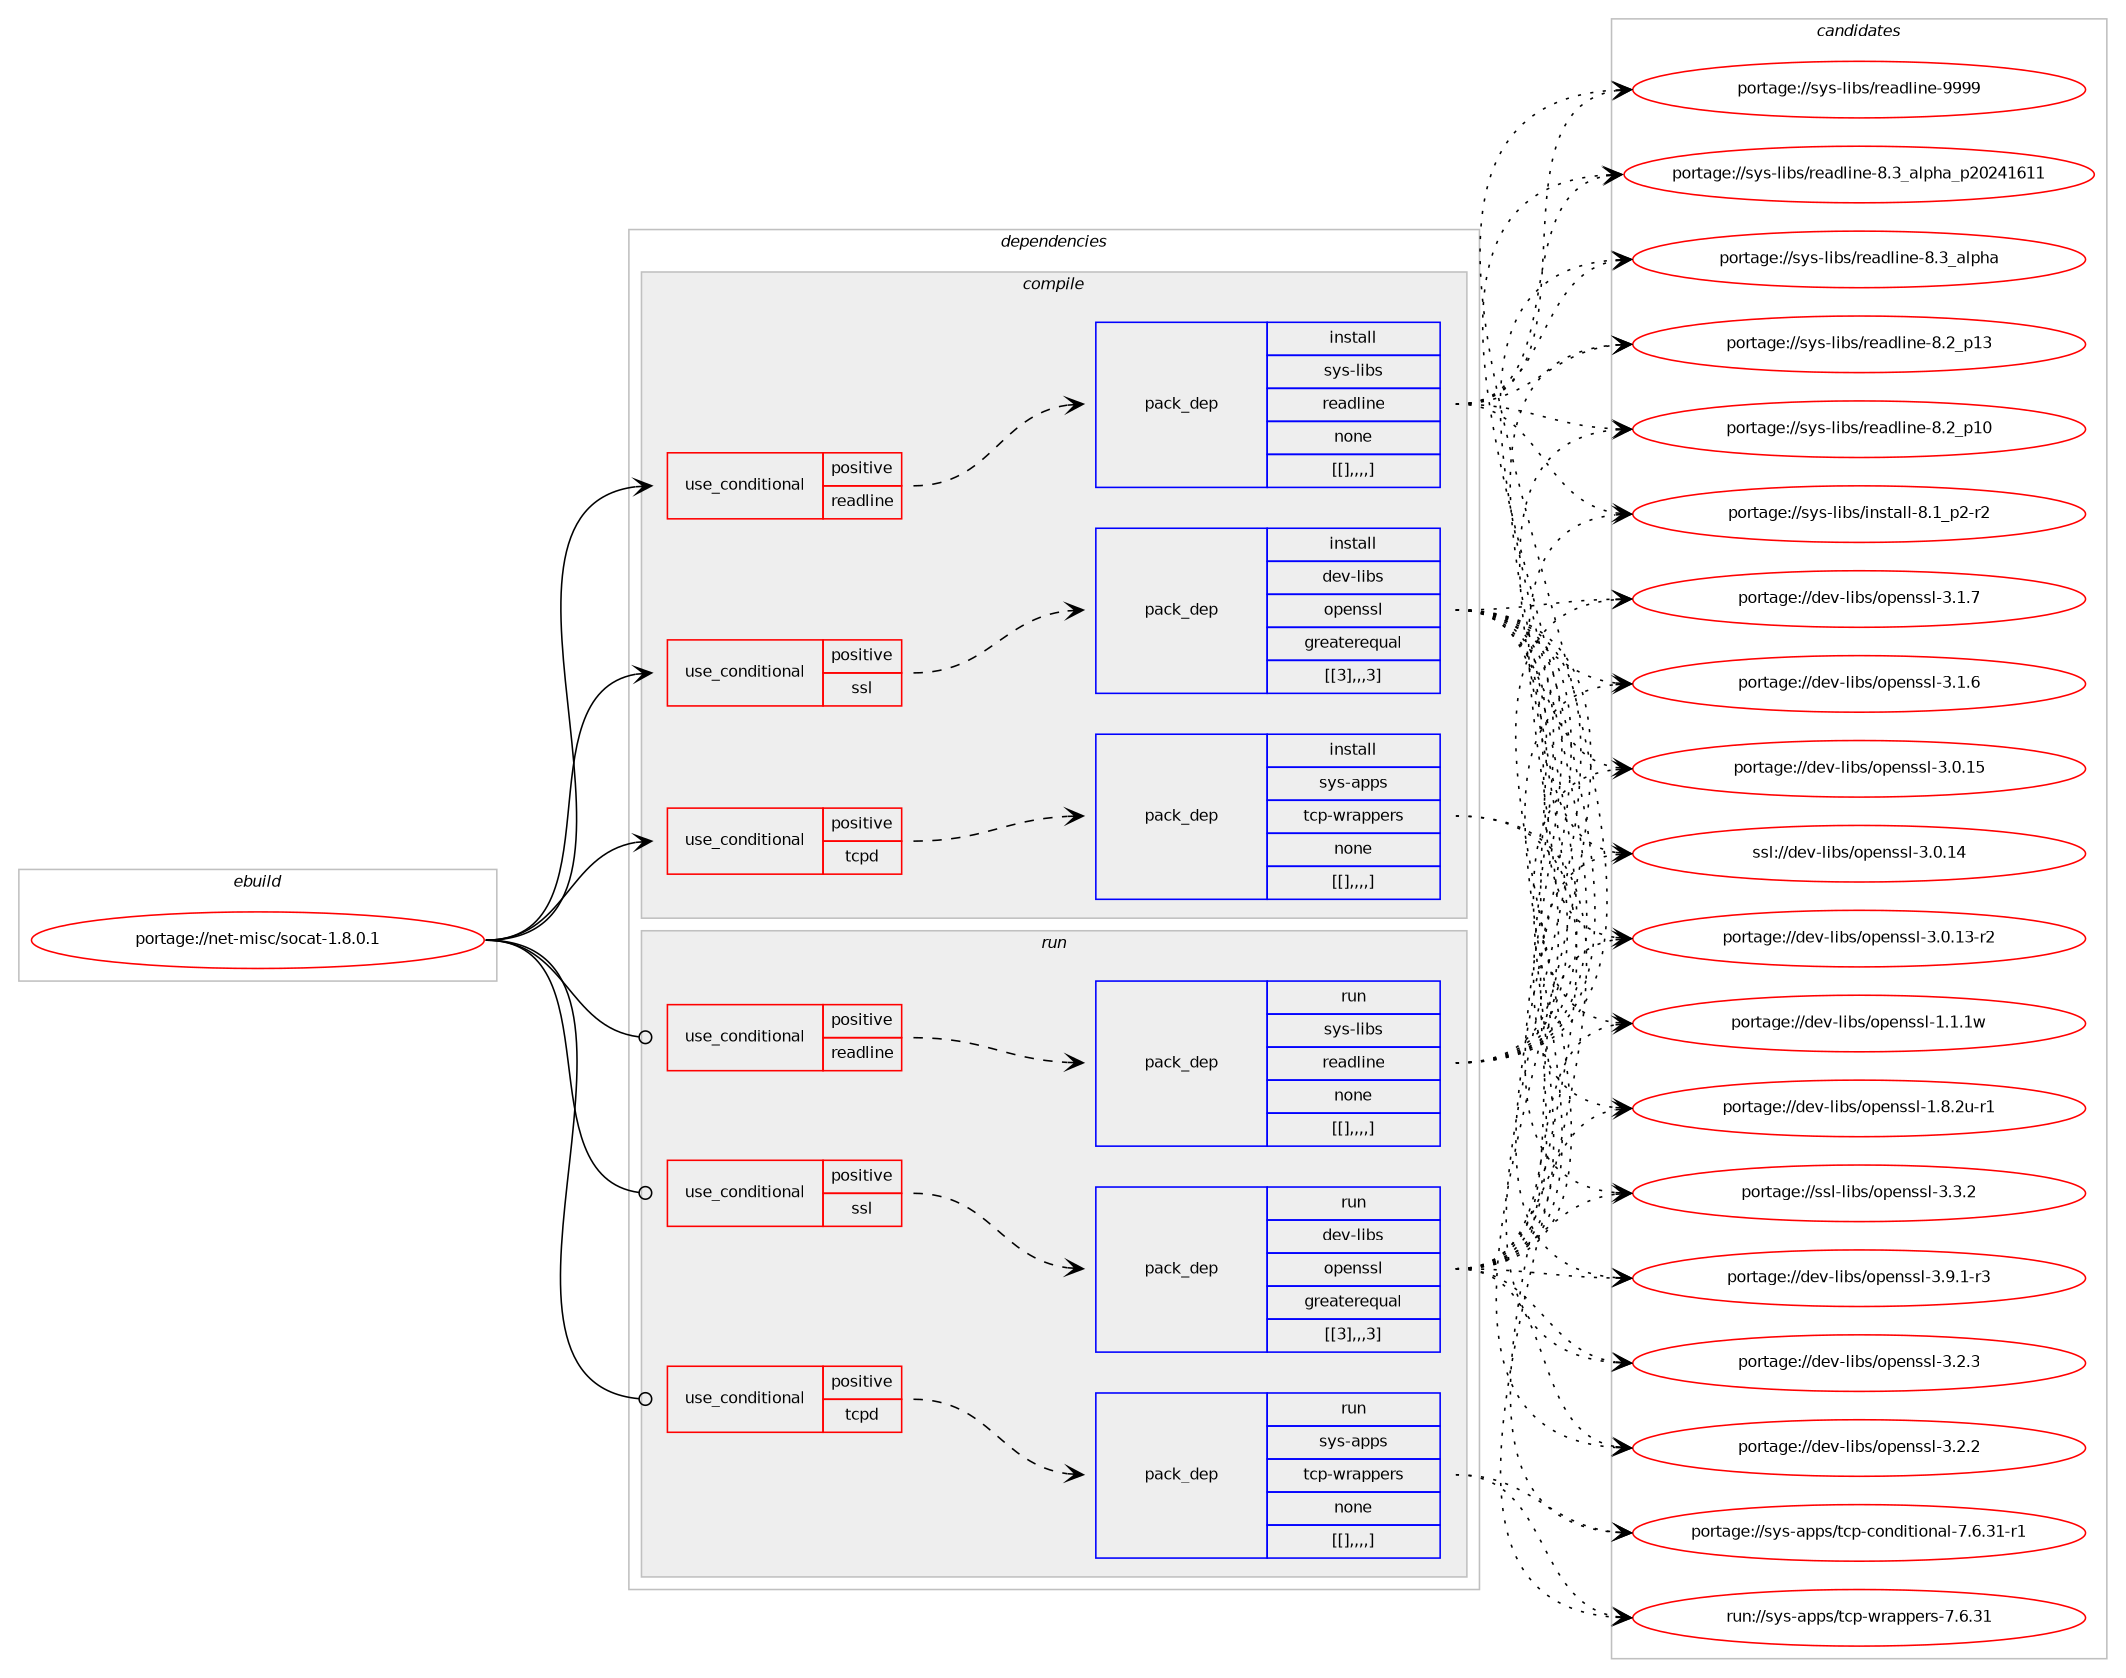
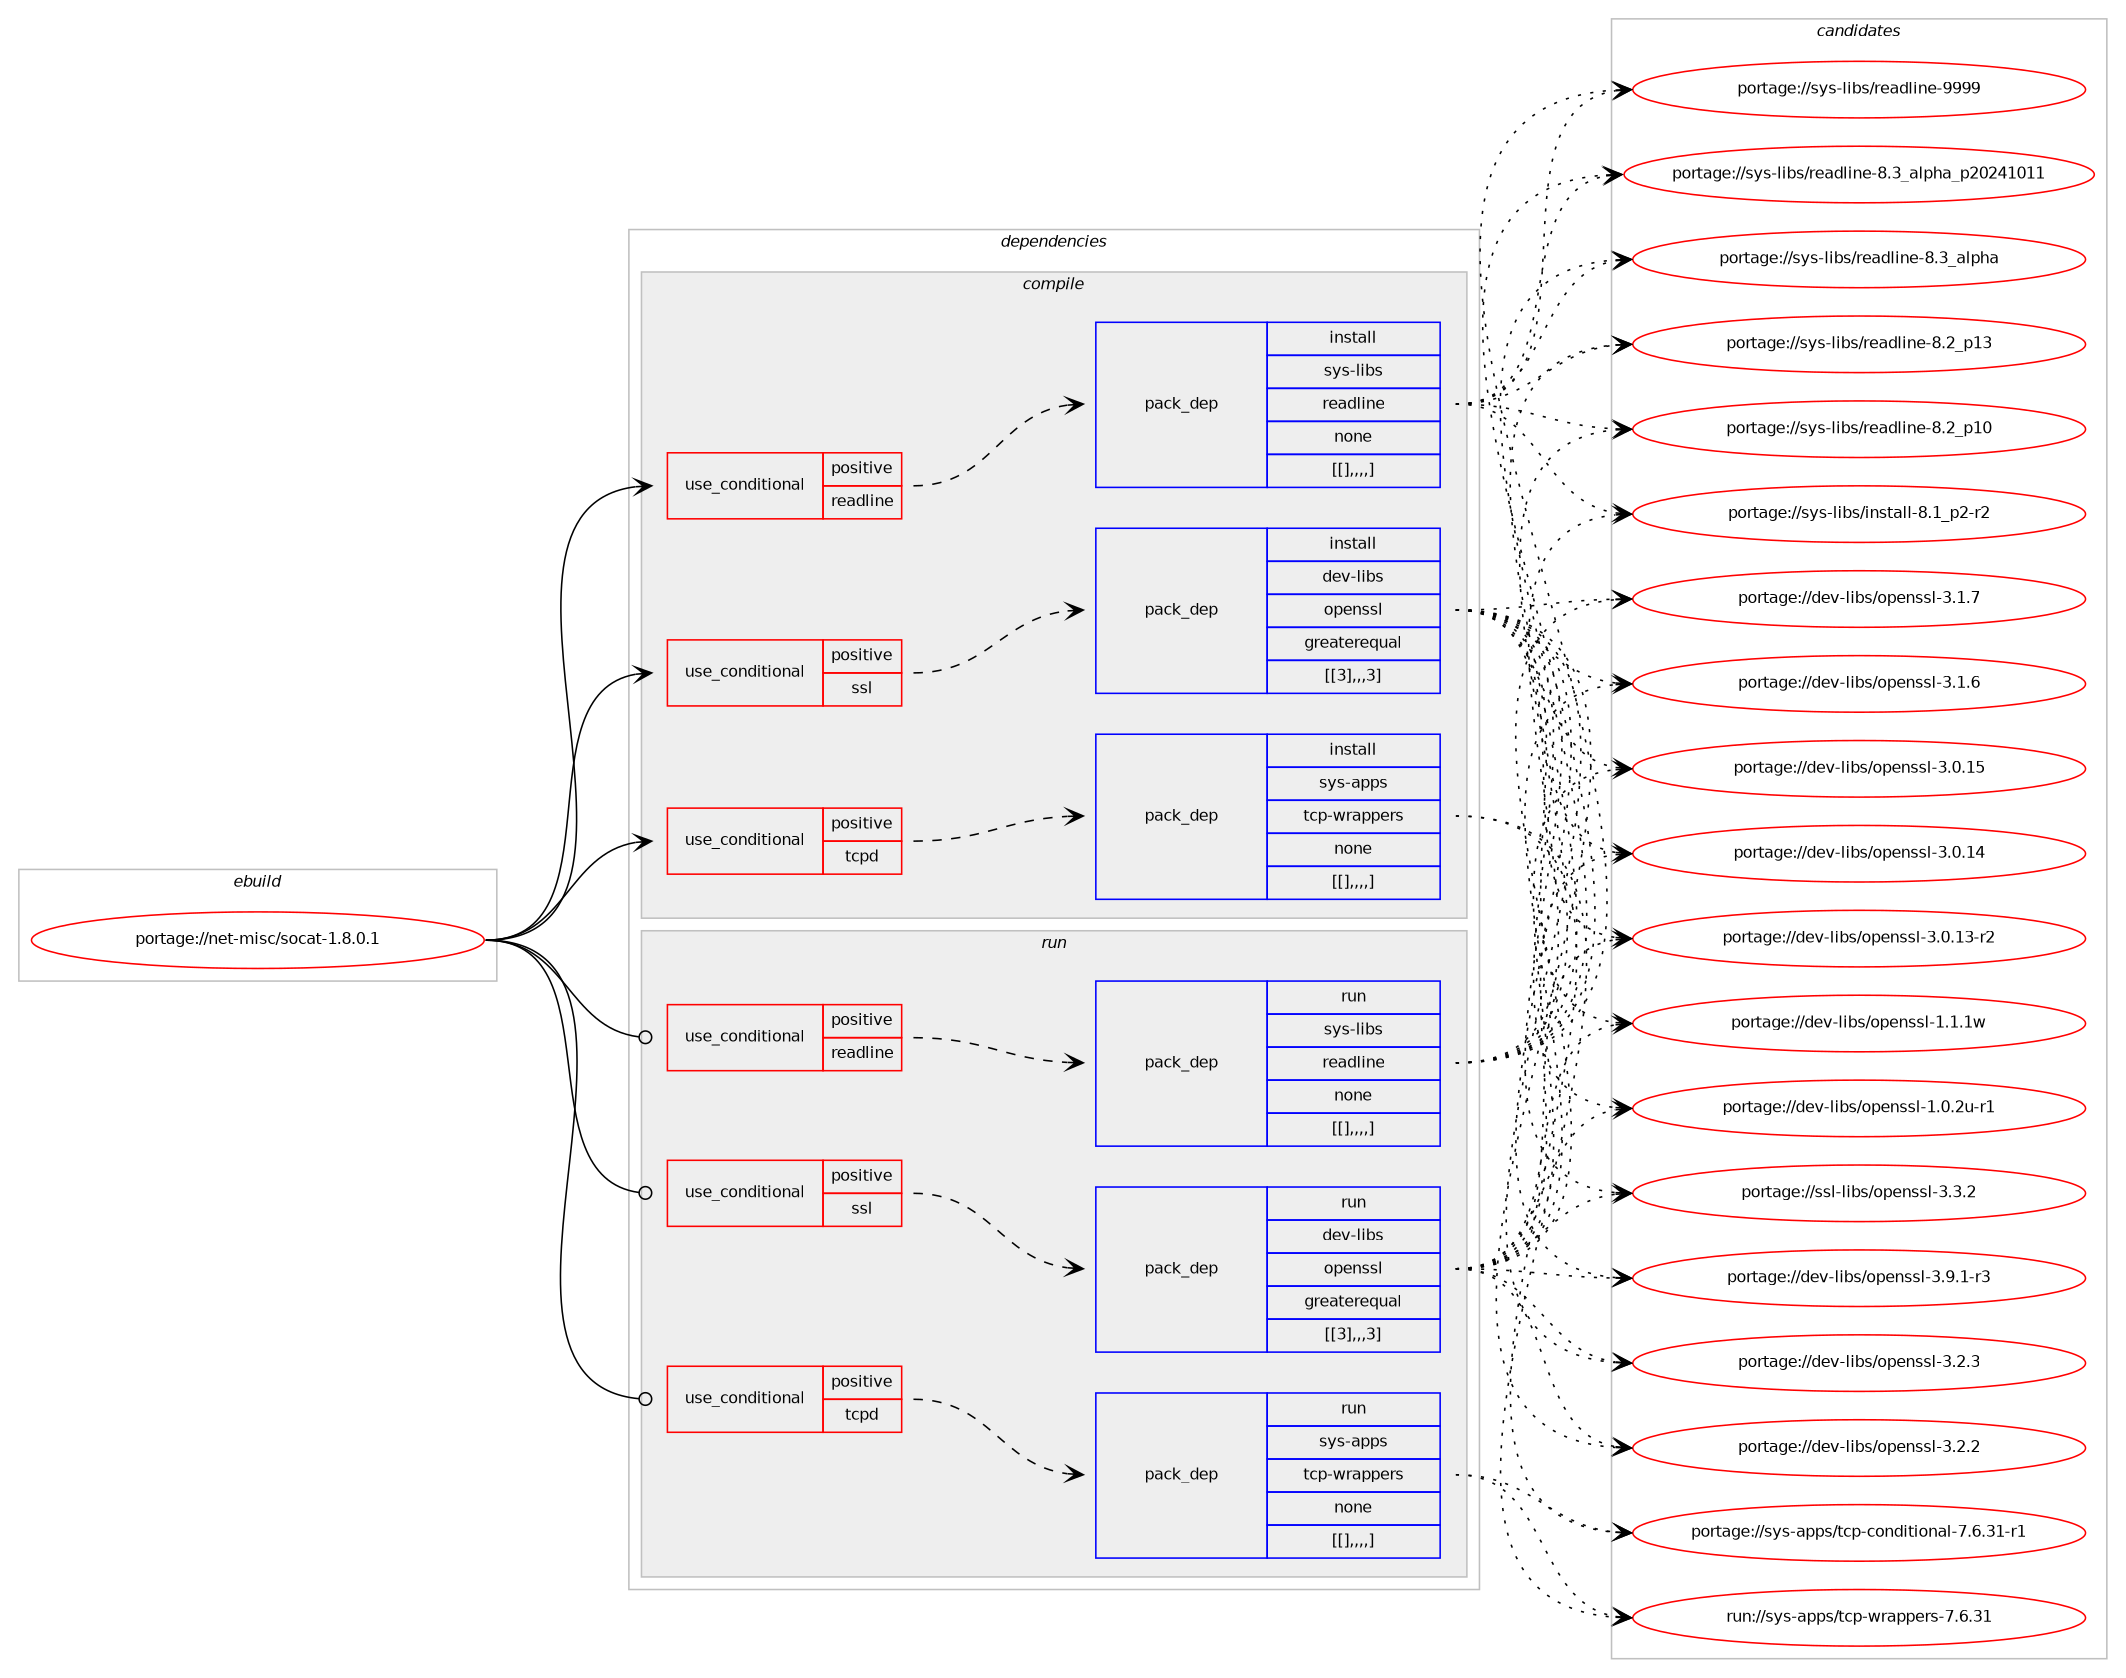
(1859, 175) -> (1859, 175)
(1859, 854) -> (1859, 854)
(1859, 1108) -> (1859, 1108)
